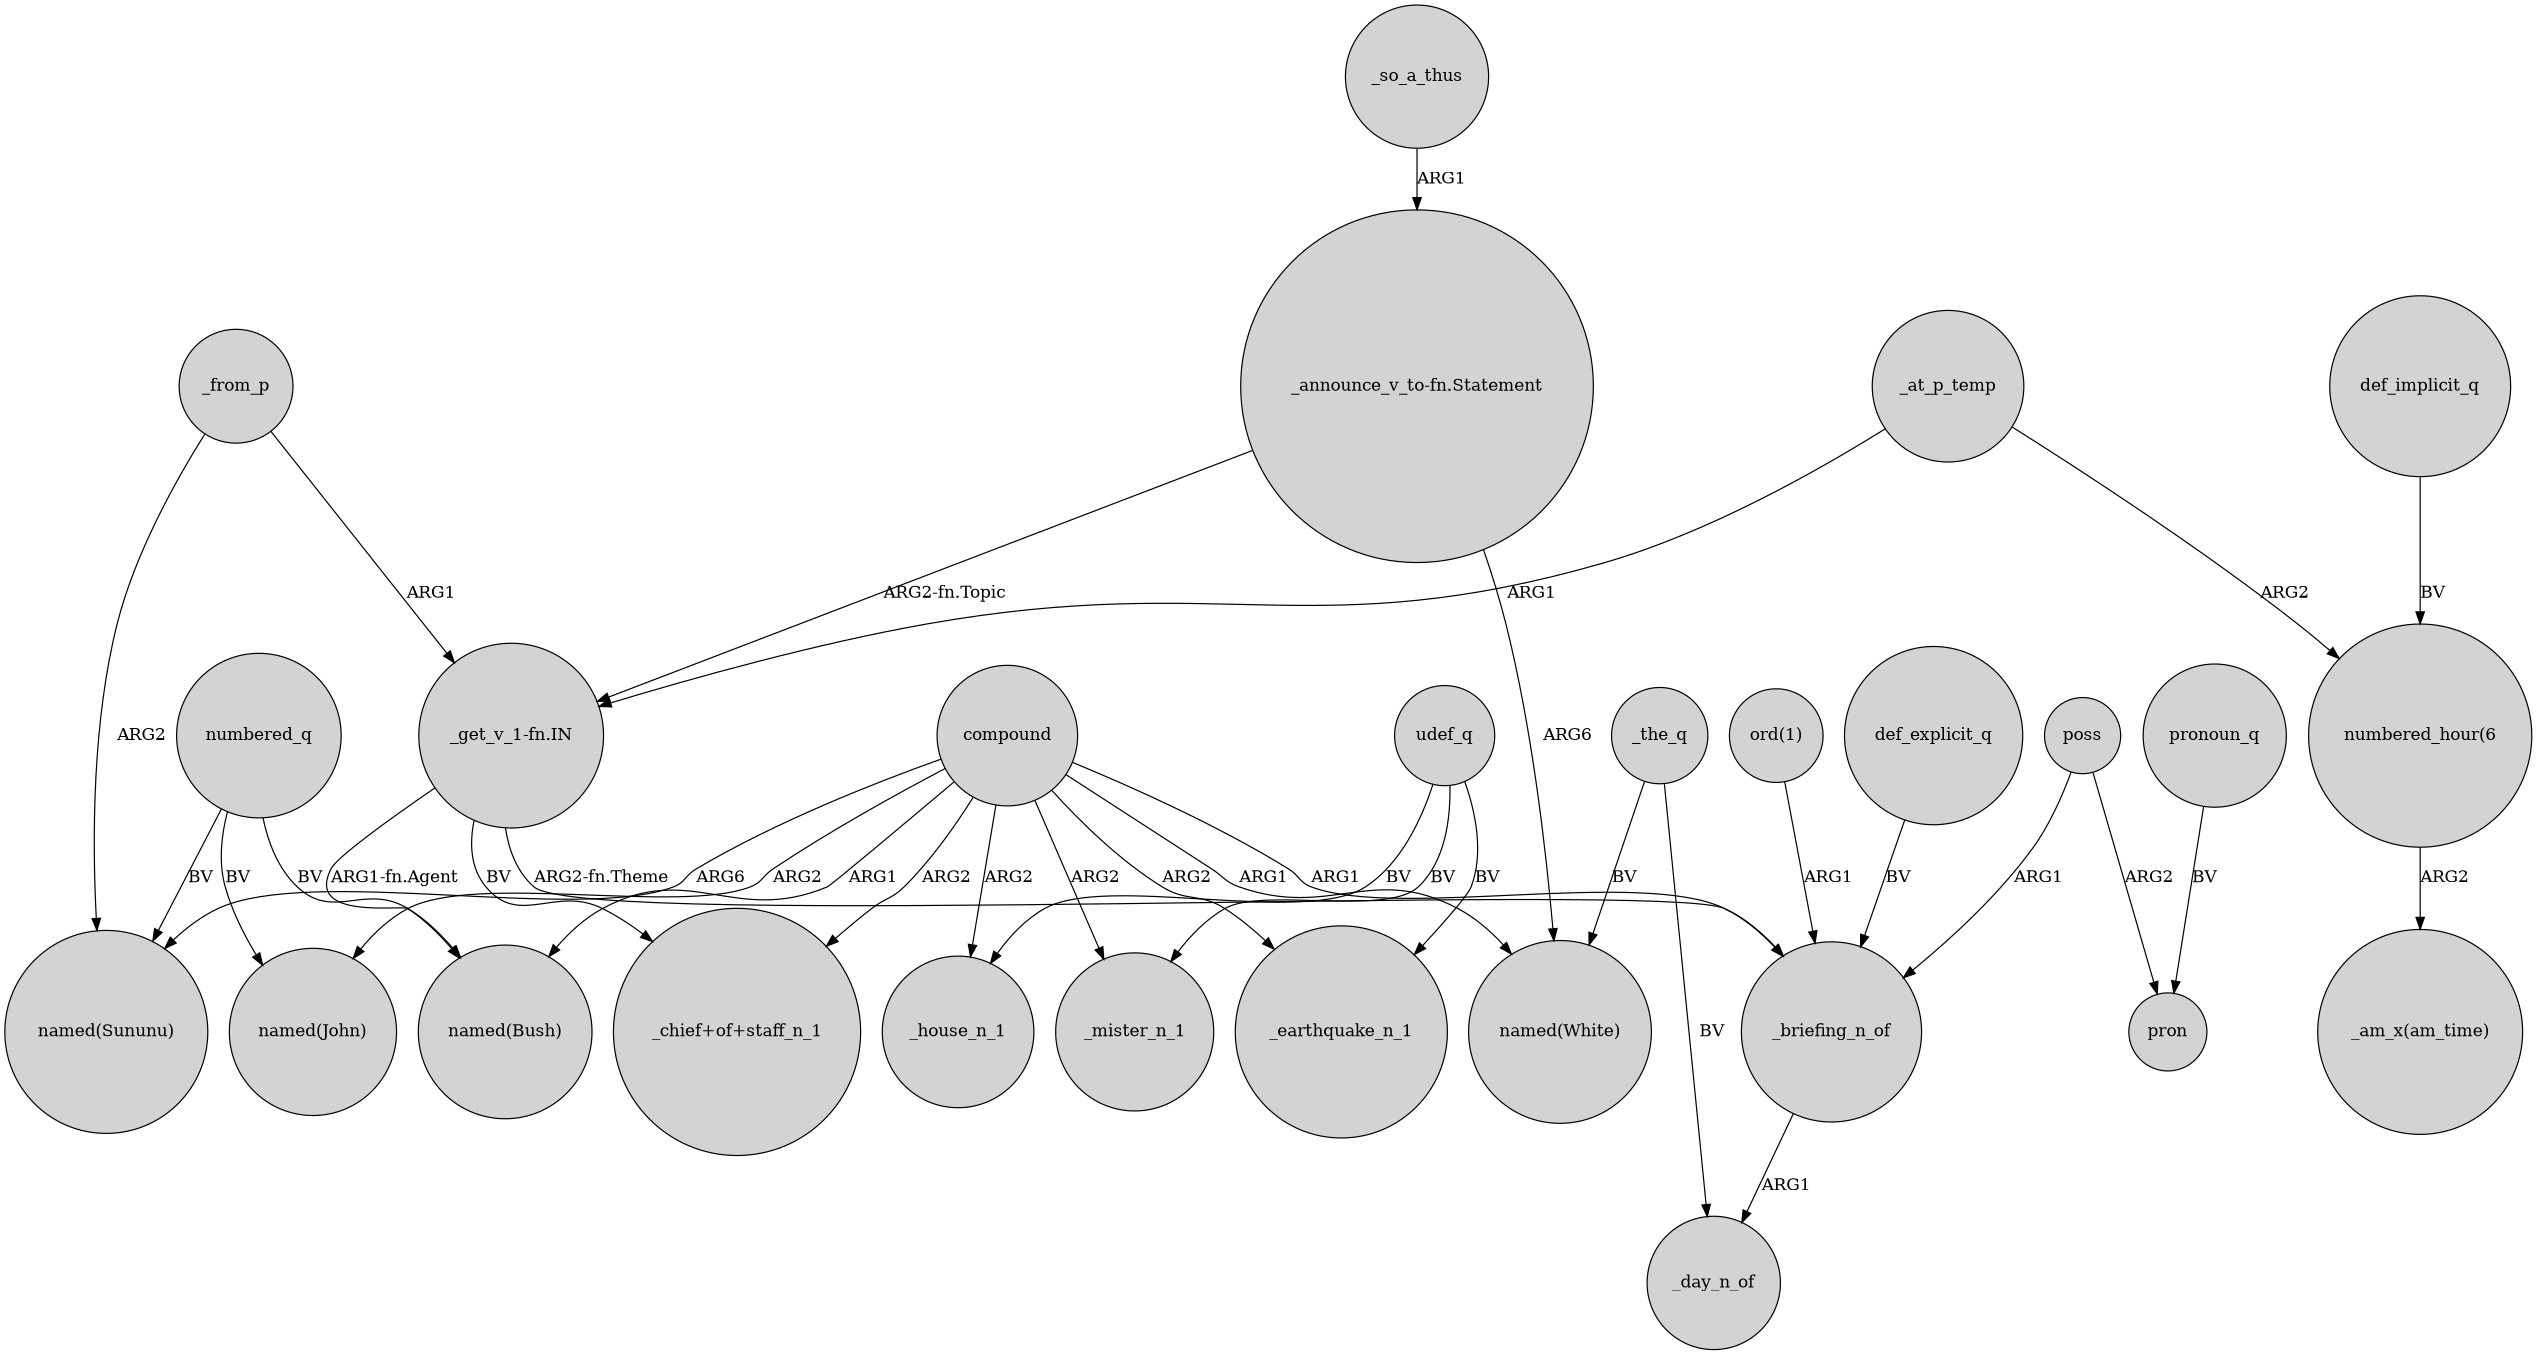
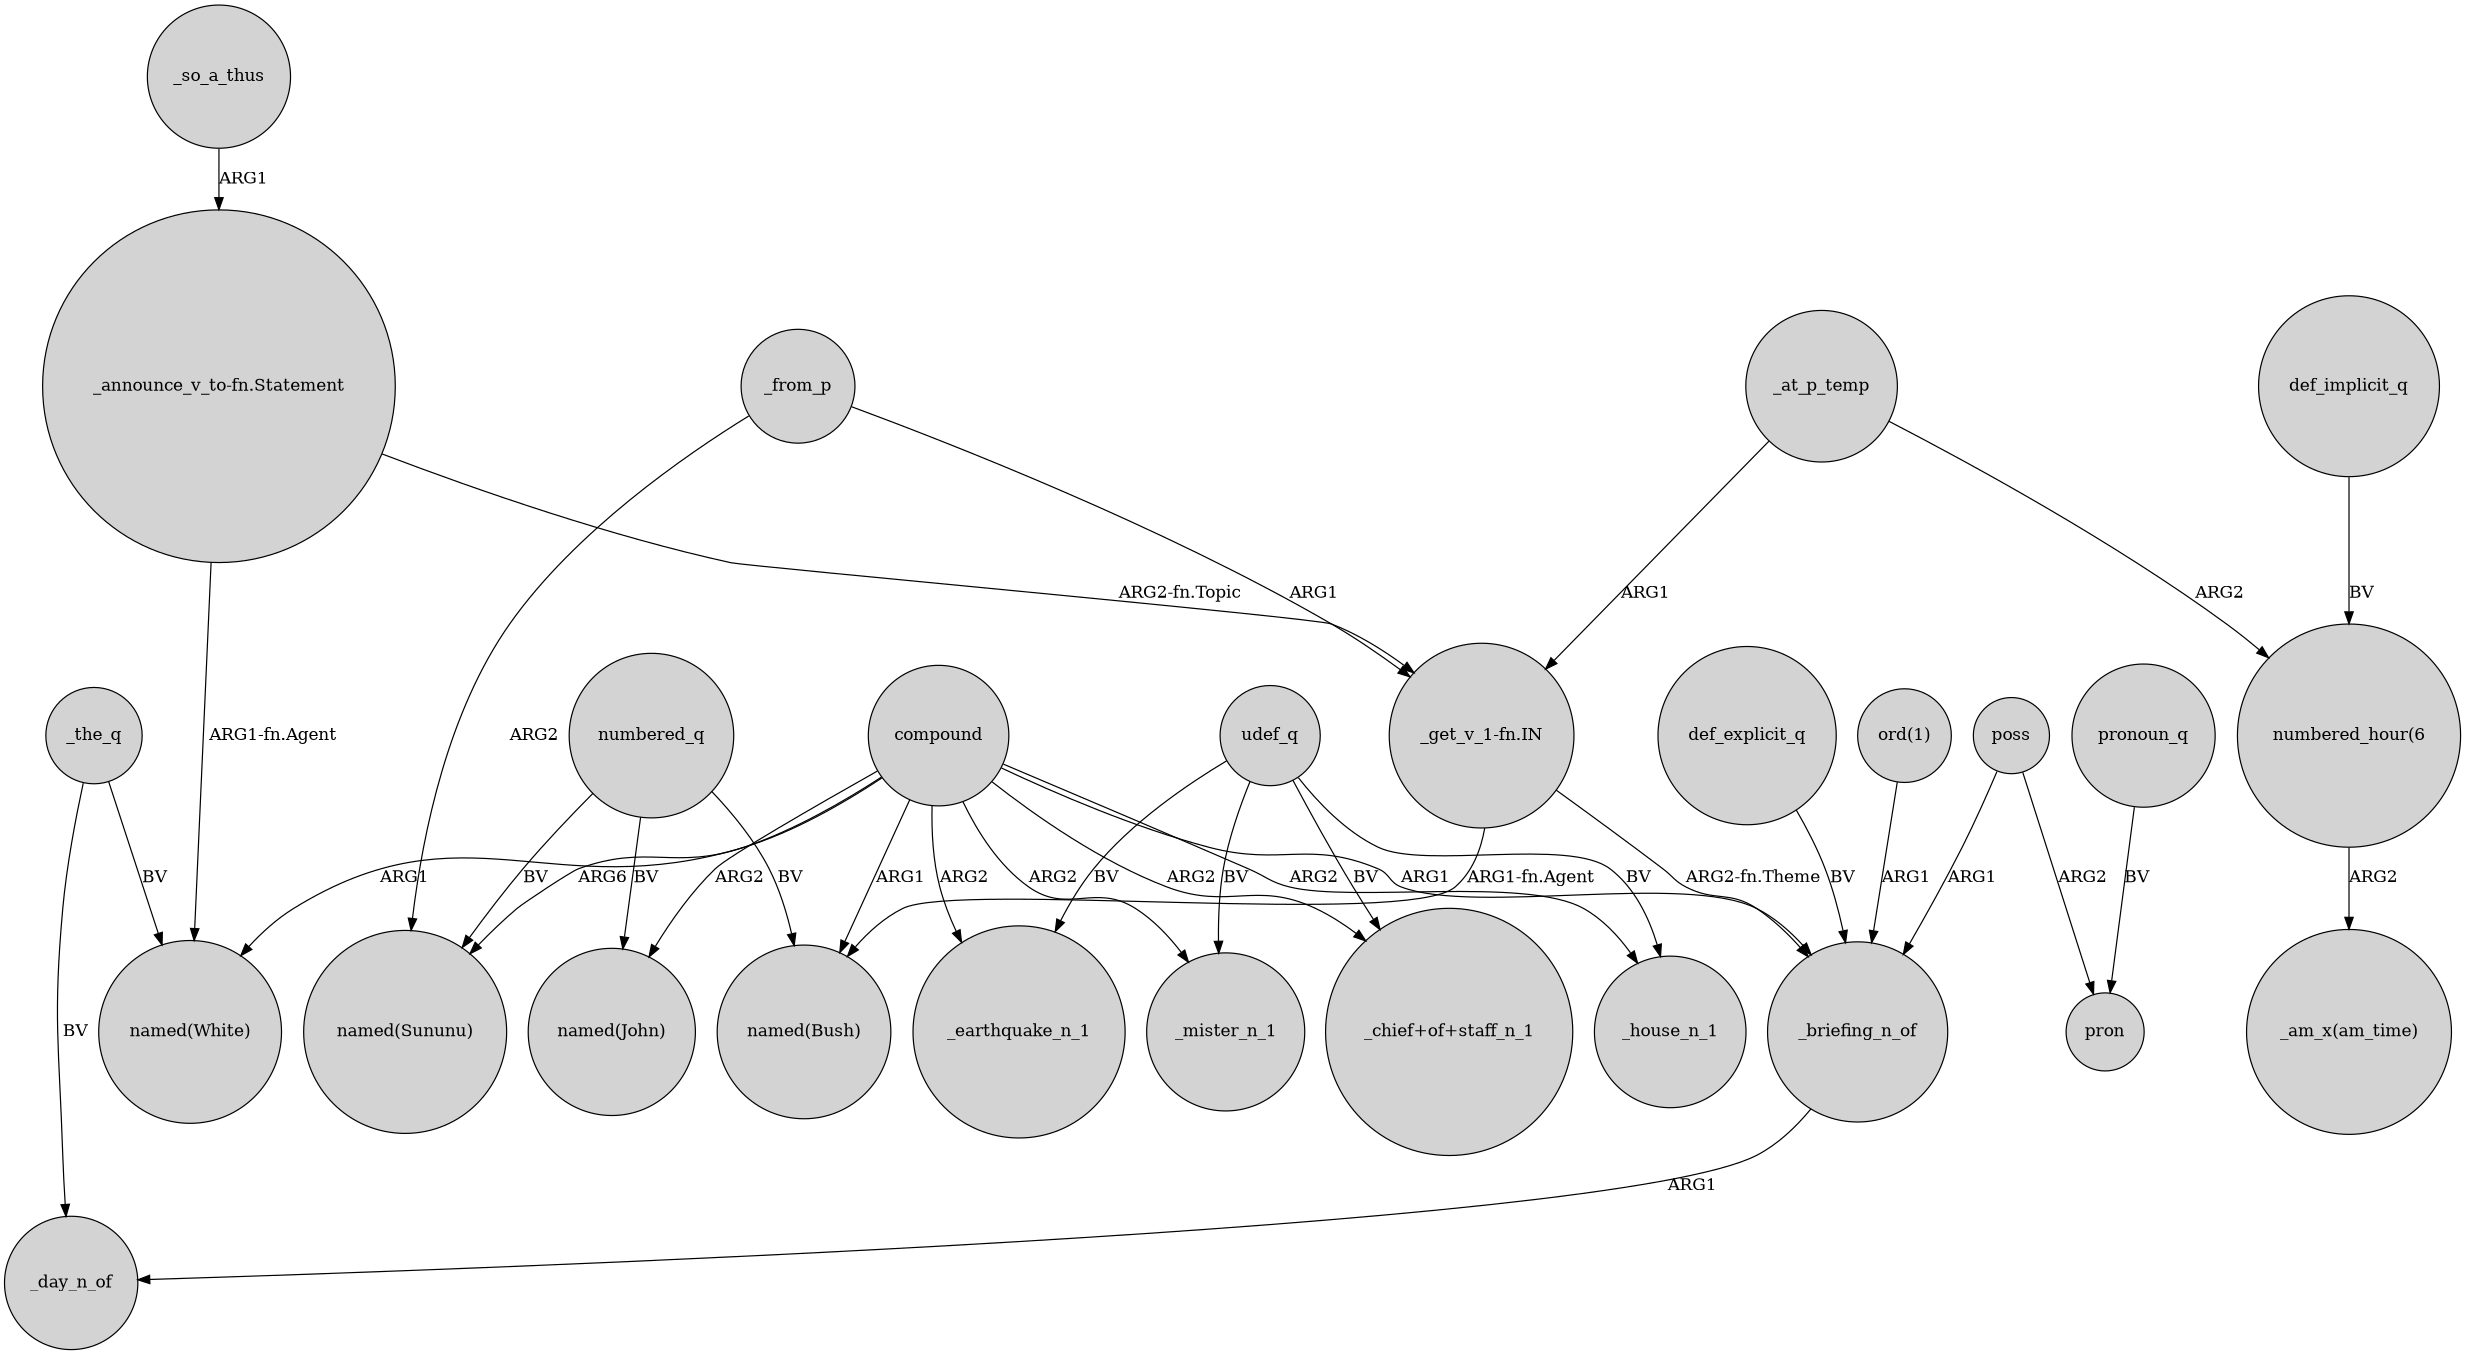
(1568, 736) -> (273, 736)
(484, 884) -> (1330, 847)
